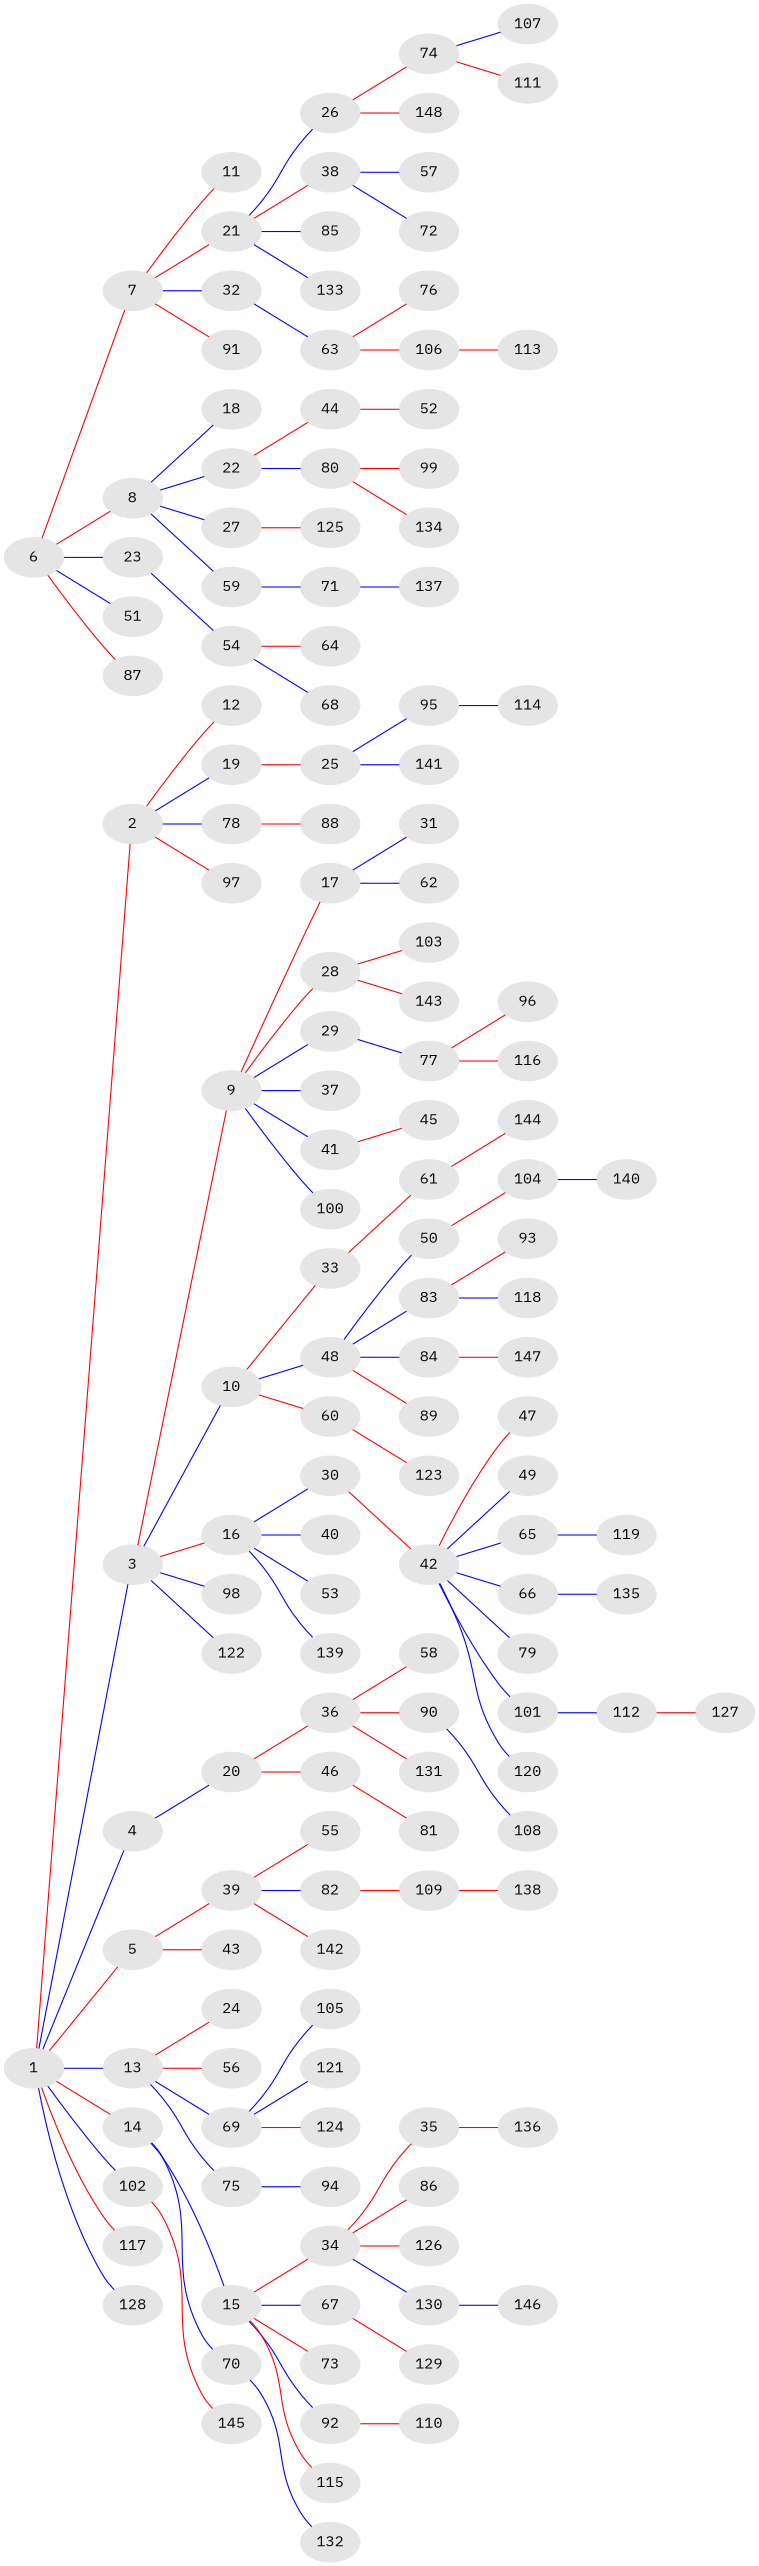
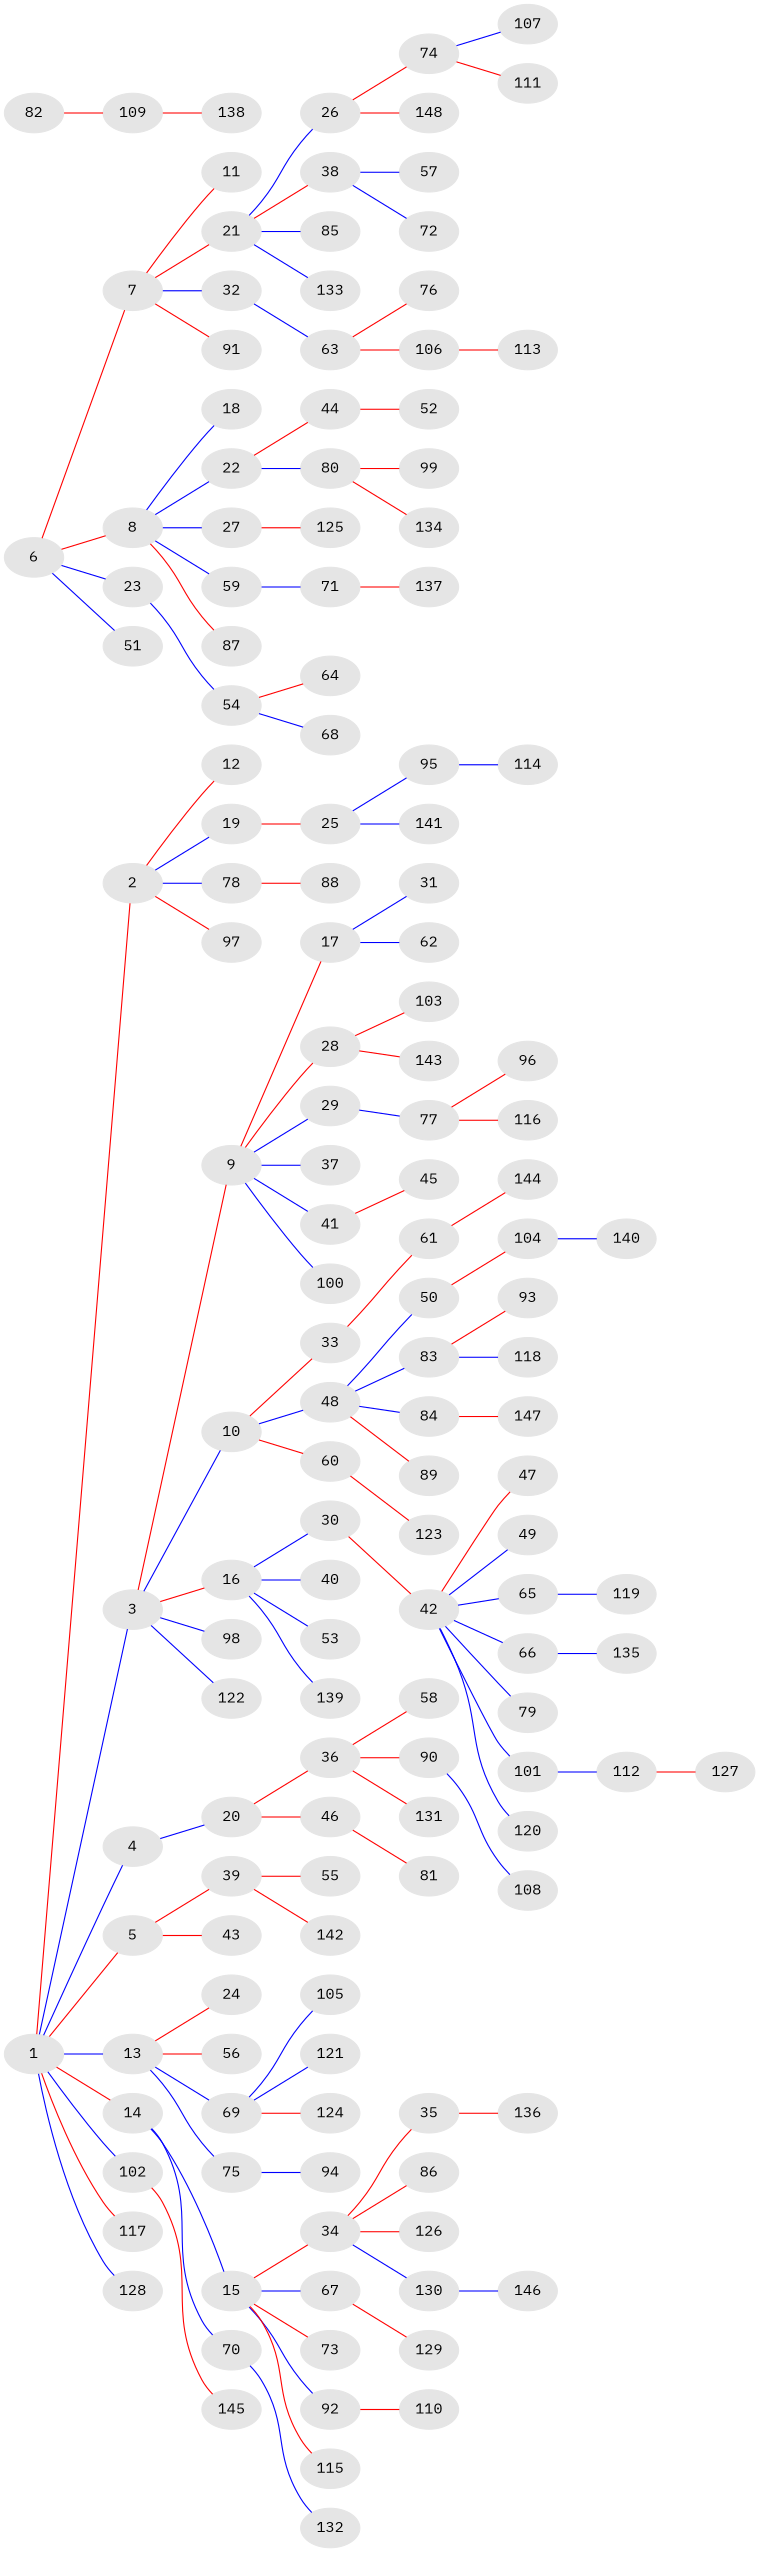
(380, 587) -> (380, 587)
(80, 618) -> (182, 587)
(281, 1891) -> none
